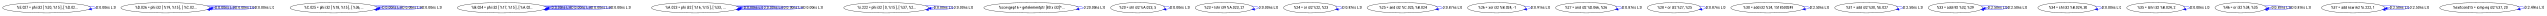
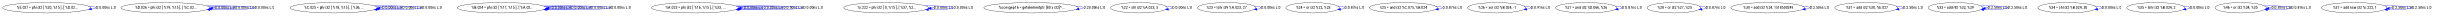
(1138, 8) -> (1139, 8)
(1402, 8) -> (1403, 8)
(2353, 8) -> (2354, 8)
(2480, 8) -> none
